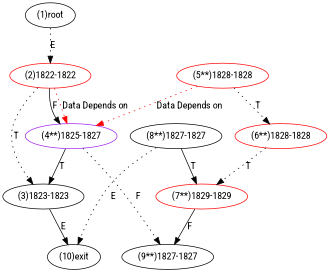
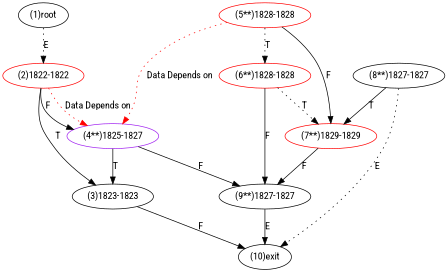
none -> (318, 65)
(12, 131) -> (50, 142)
none -> (265, 133)
(122, 191) -> (186, 165)
none -> (265, 223)
(63, 227) -> (201, 227)
